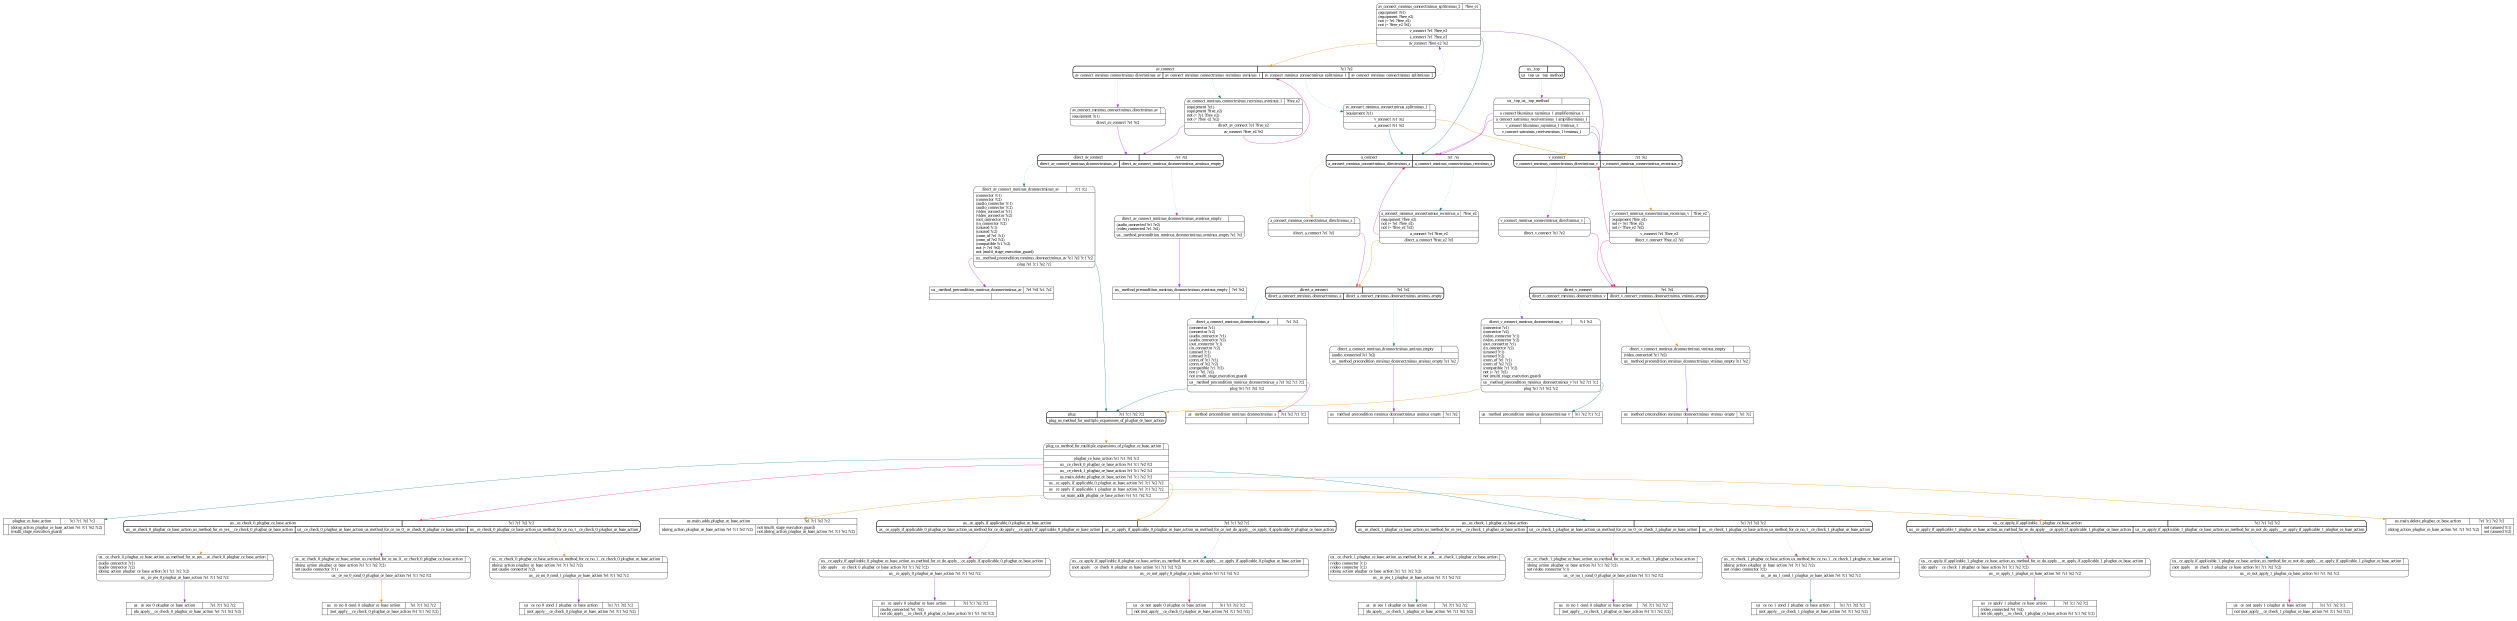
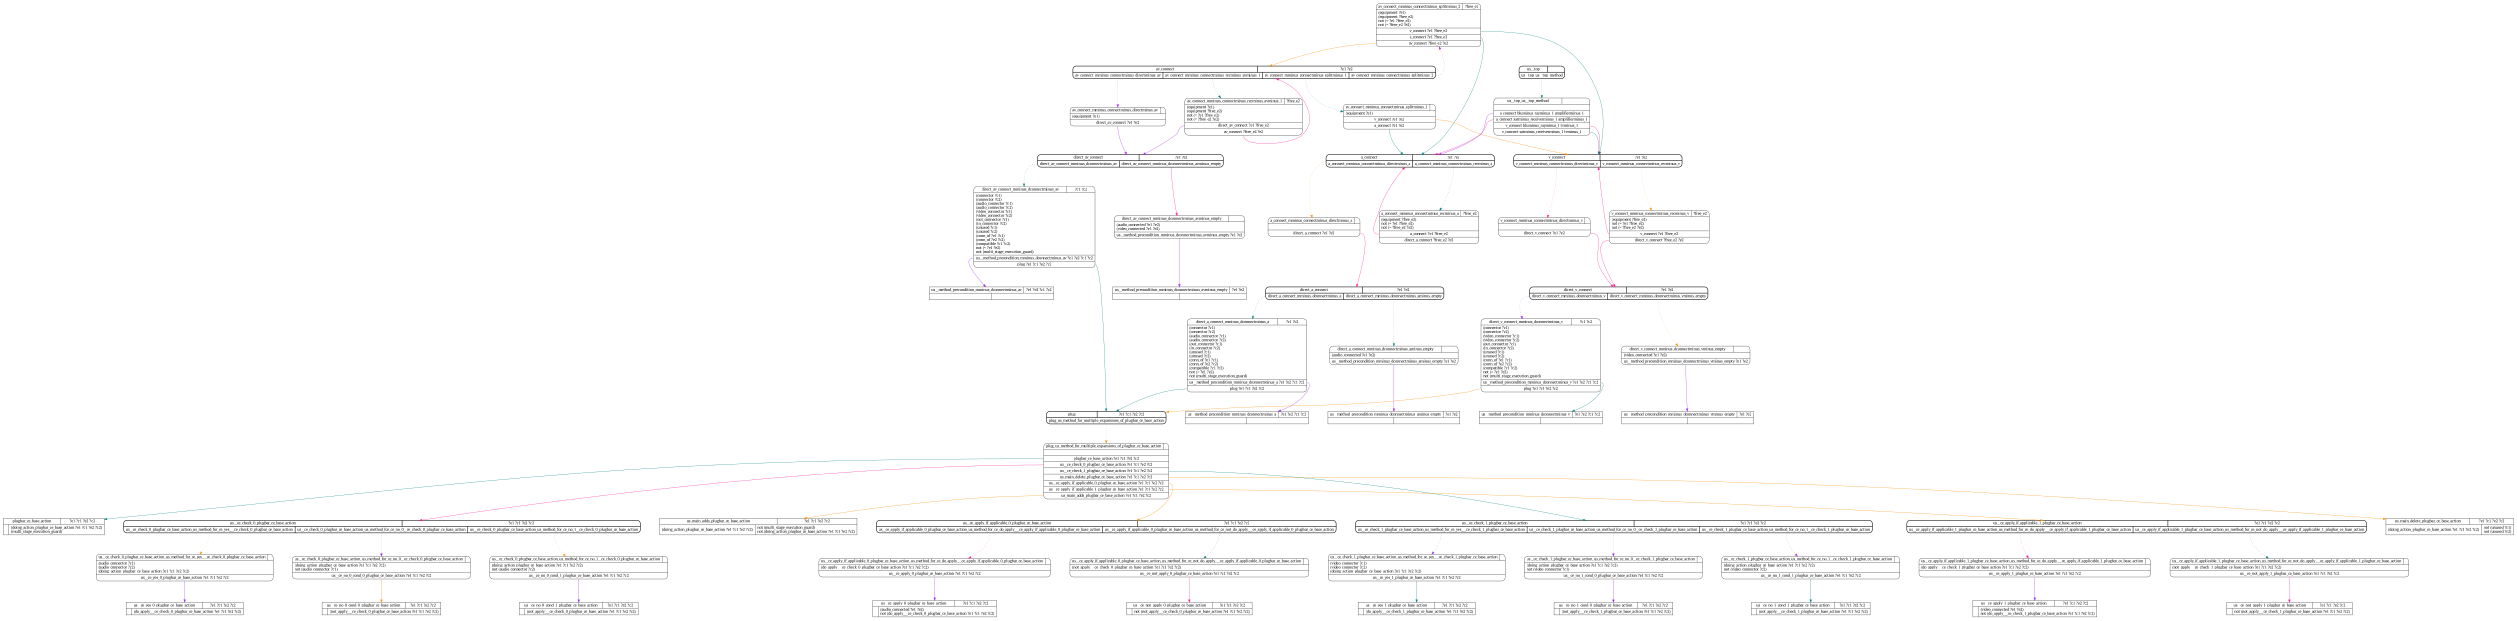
(1576, 58) -> (1576, 58)
(1542, 87) -> (1542, 87)
(1173, 190) -> (1173, 190)
(1371, 262) -> none
